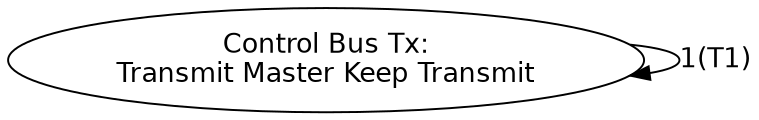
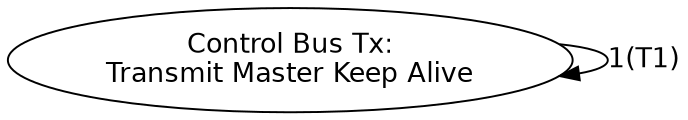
(326, 60) -> (290, 60)
